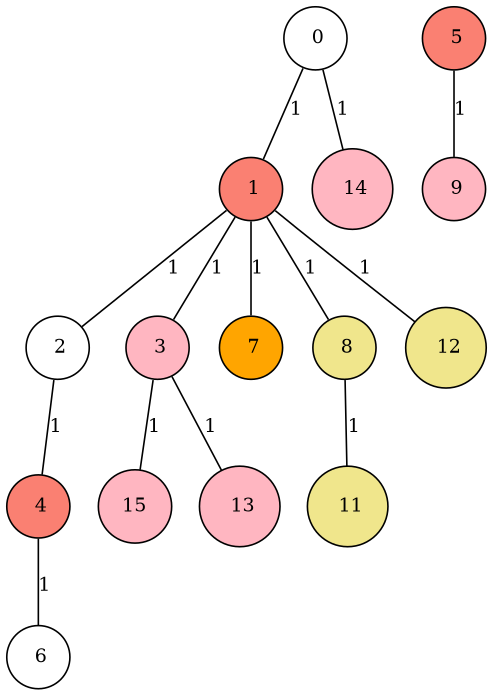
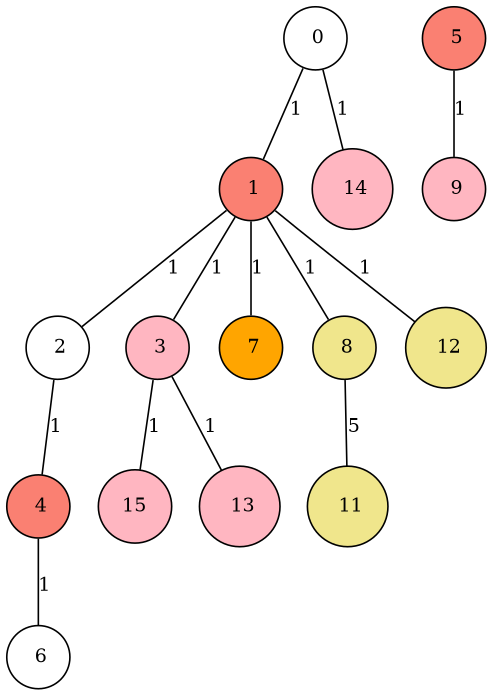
(354, 427) -> (354, 427)
